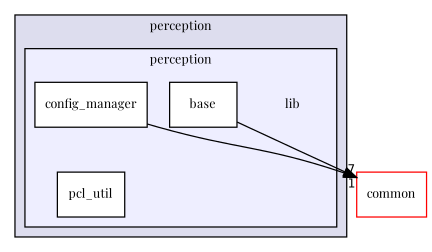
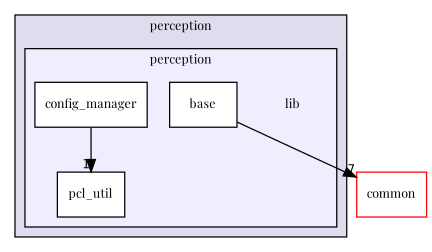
(246, 147) -> (91, 144)
